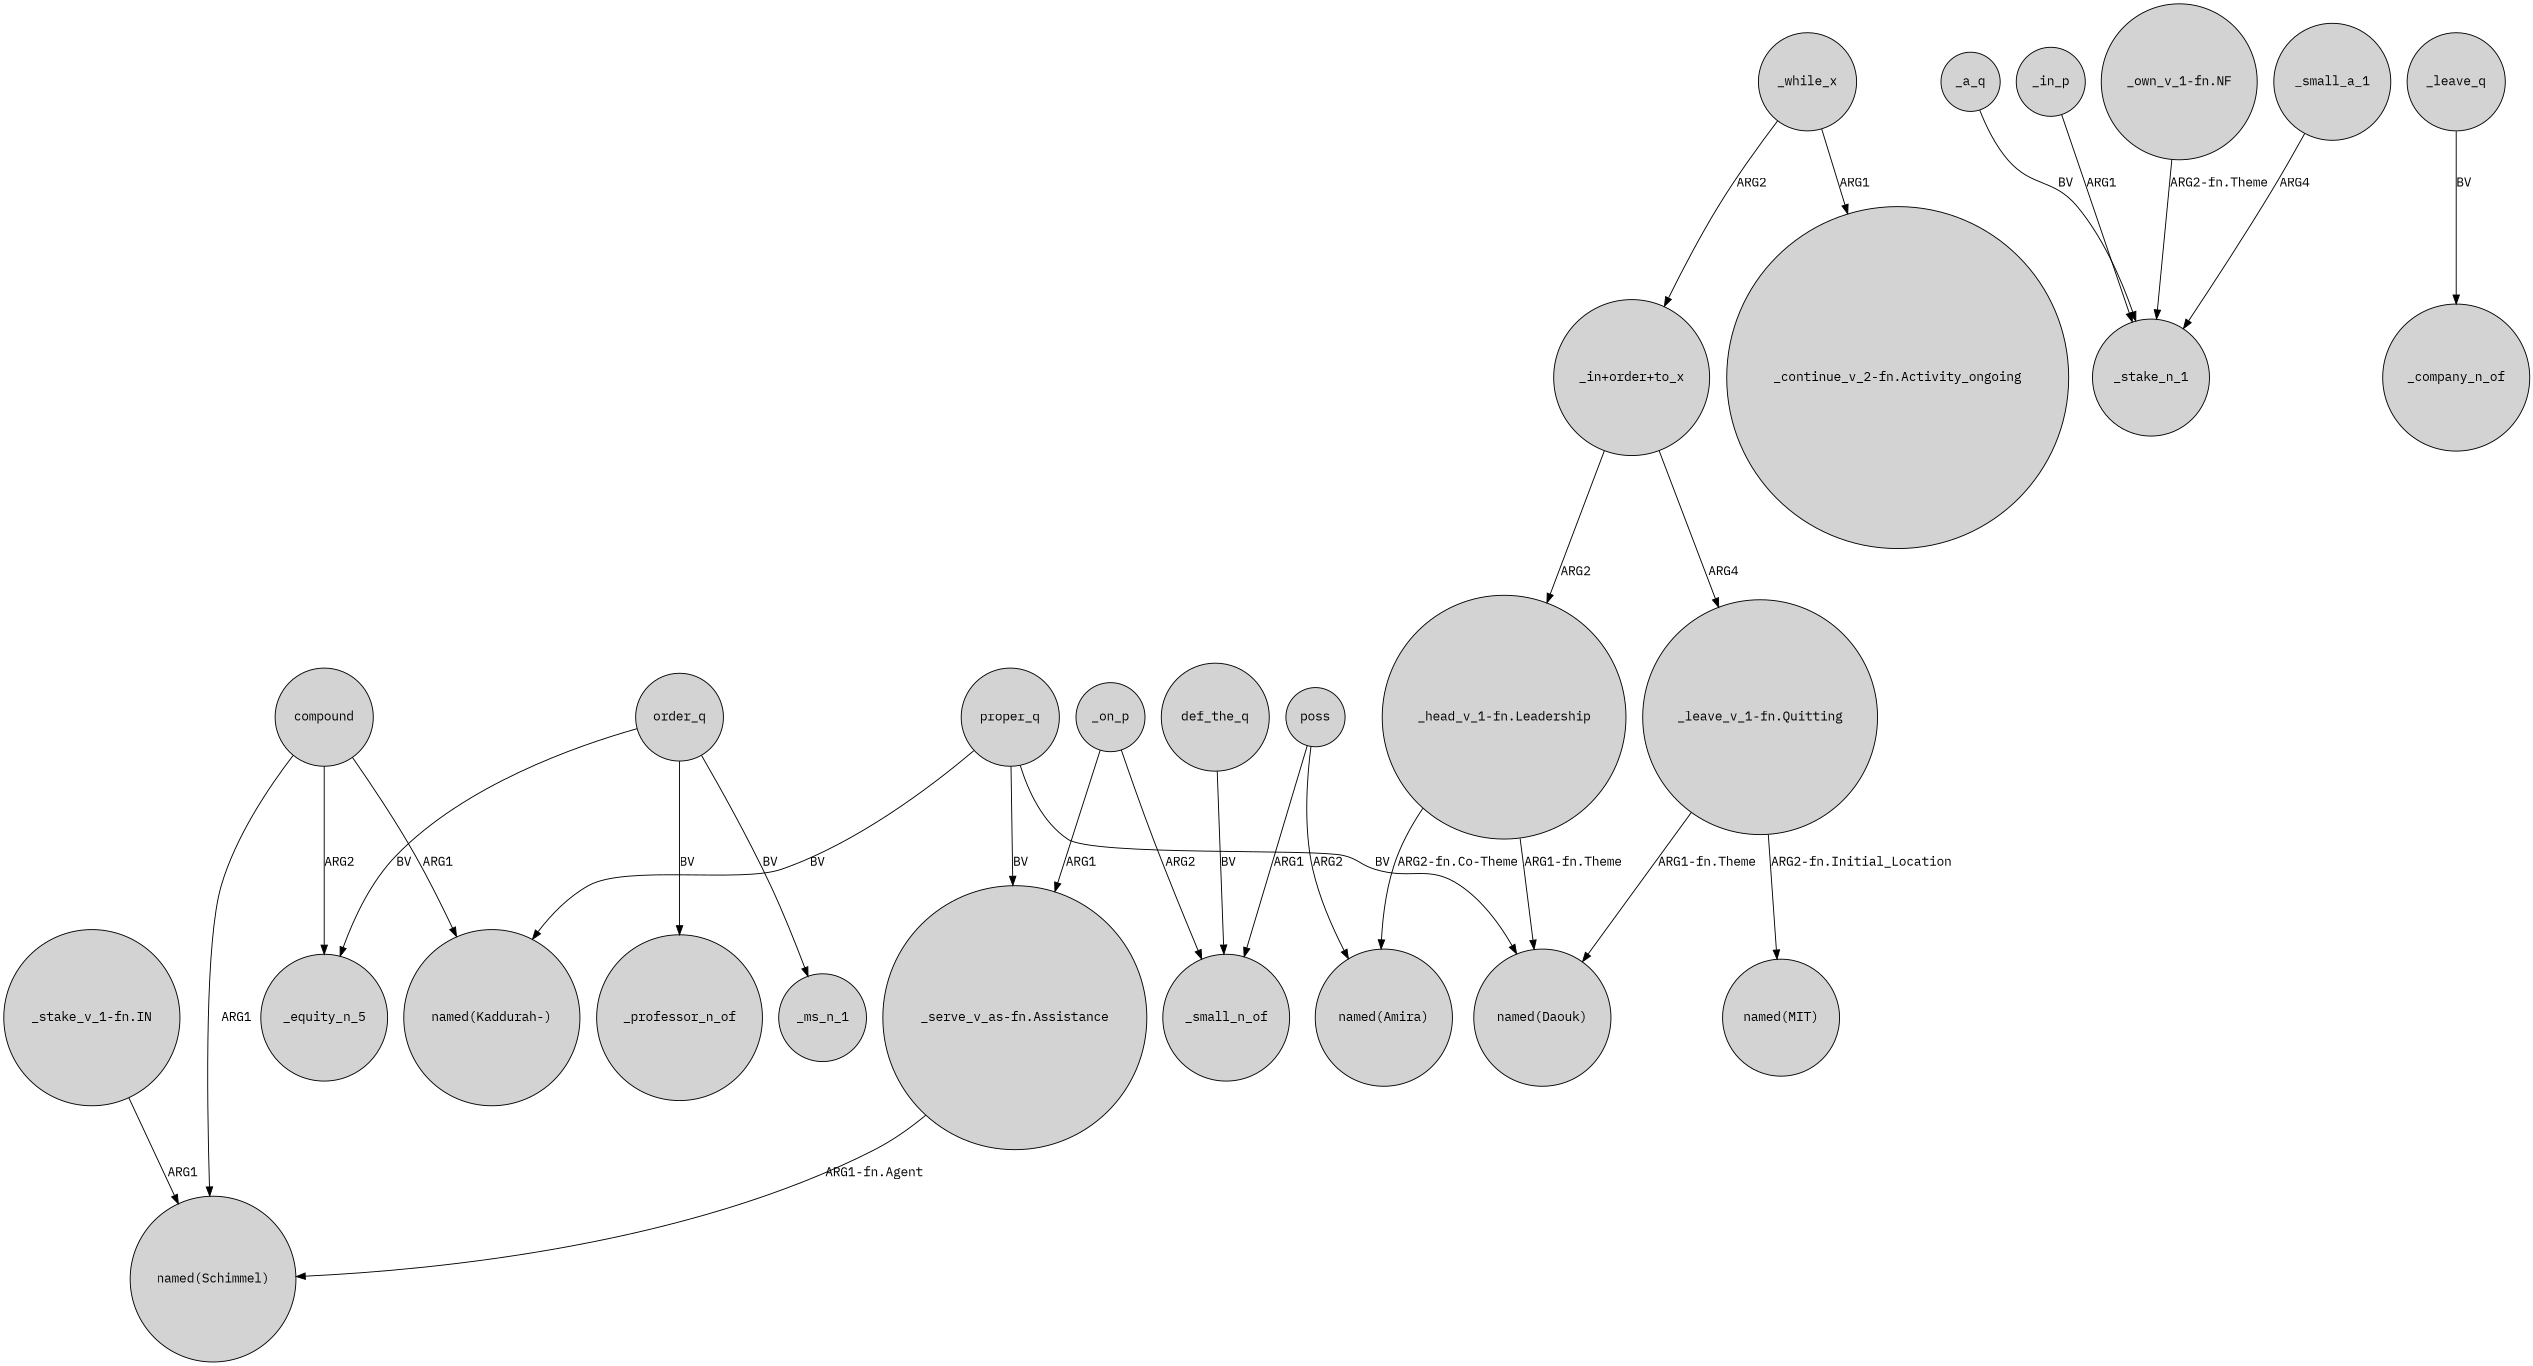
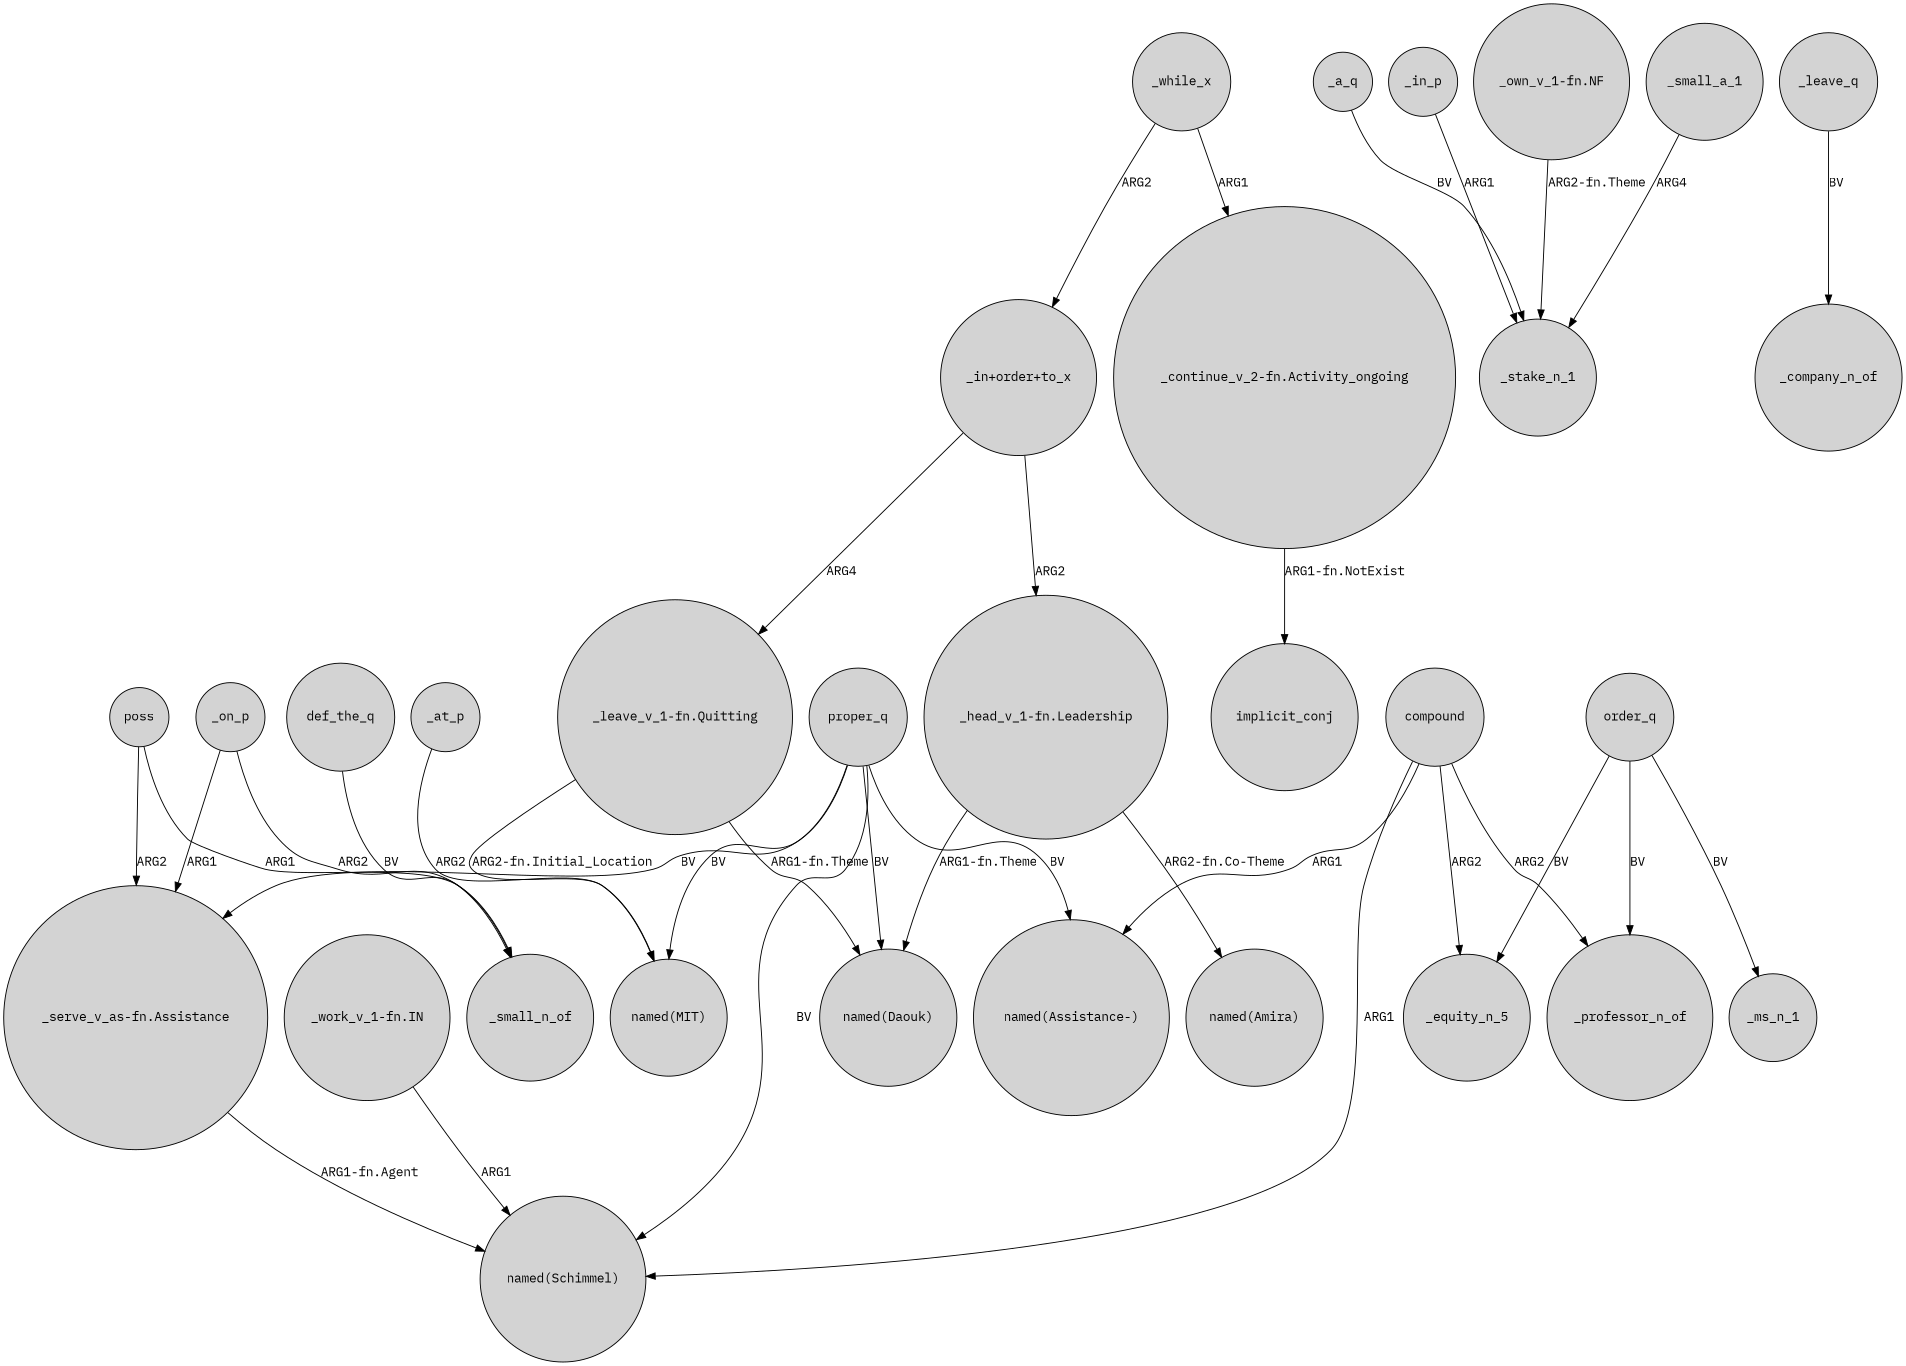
none -> (445, 717)
none -> (1285, 717)
(1309, 846) -> (137, 811)
none -> (761, 847)
none -> (1506, 860)
none -> (759, 997)
(92, 1018) -> (367, 1018)
(492, 1018) -> (1071, 1018)
